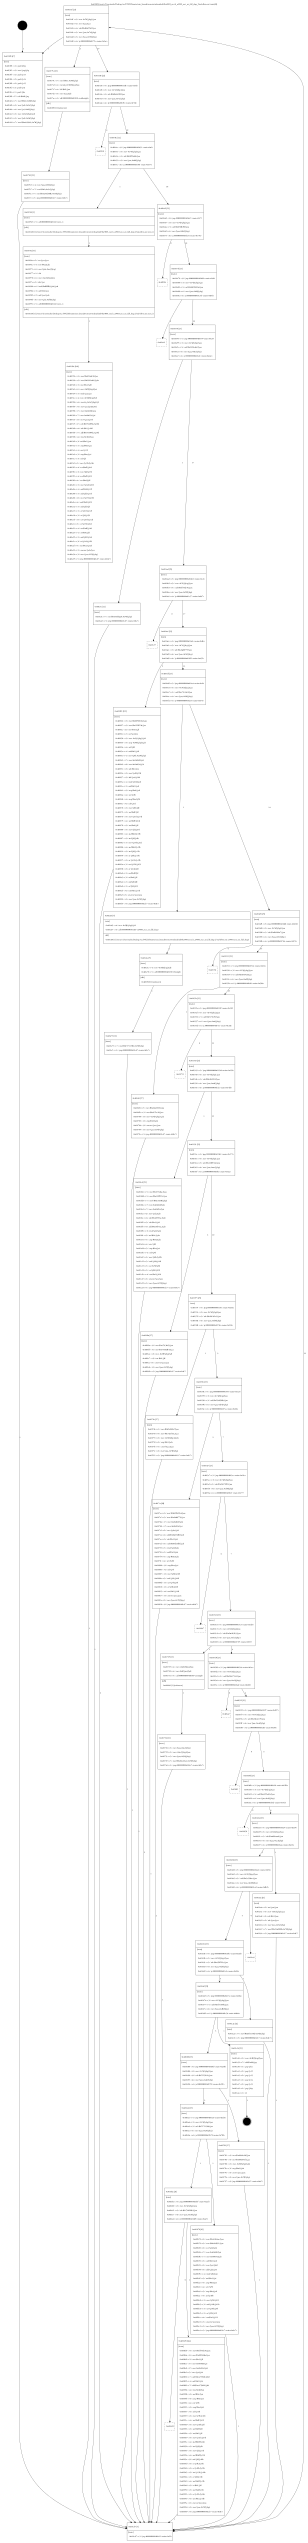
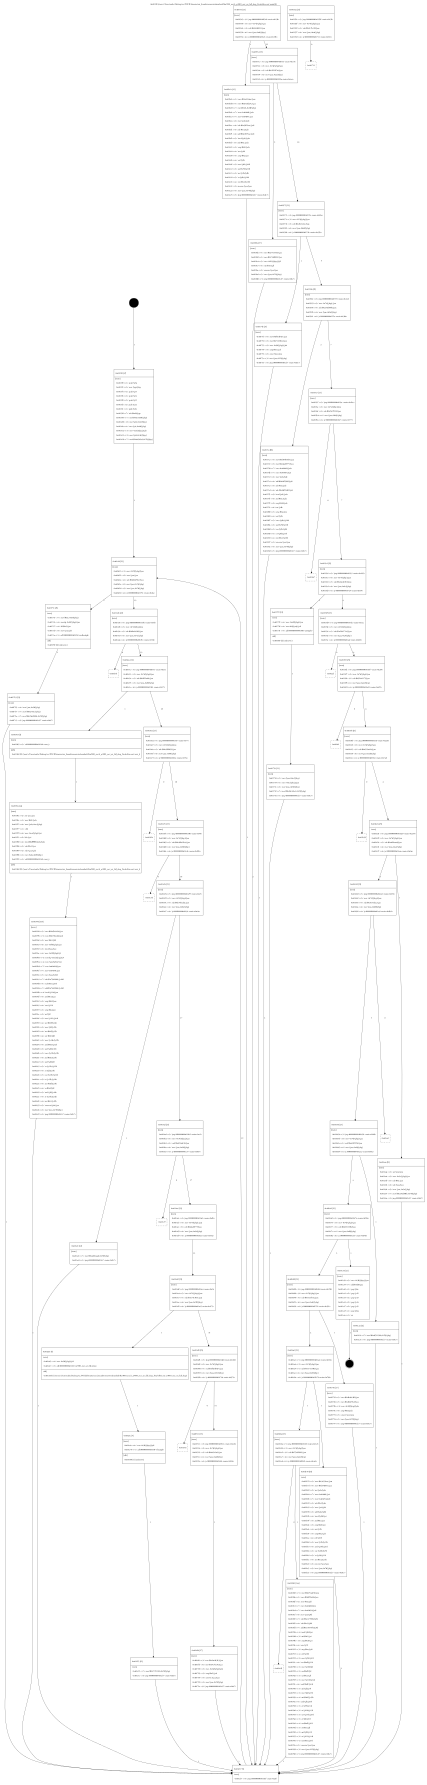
(53, 44) -> (134, 500)
(137, 807) -> none
(228, 990) -> none
(211, 1042) -> none
